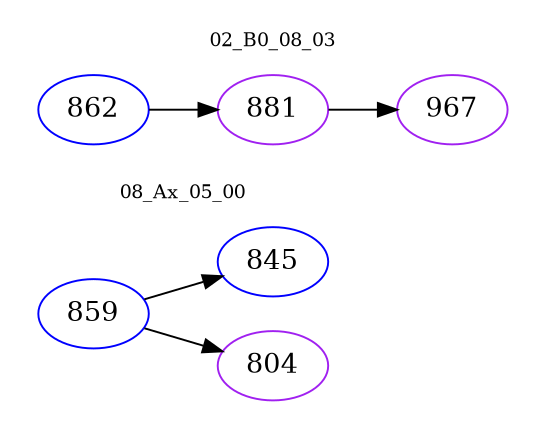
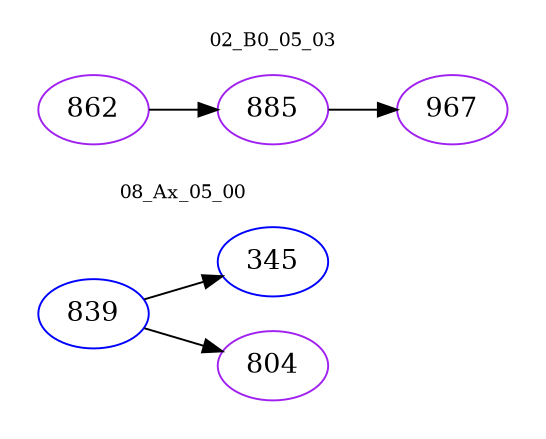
(273, 41) -> (273, 41)
(94, 110) -> (94, 110)
(273, 110) -> (273, 110)
(273, 262) -> (273, 262)
(94, 314) -> (94, 314)
